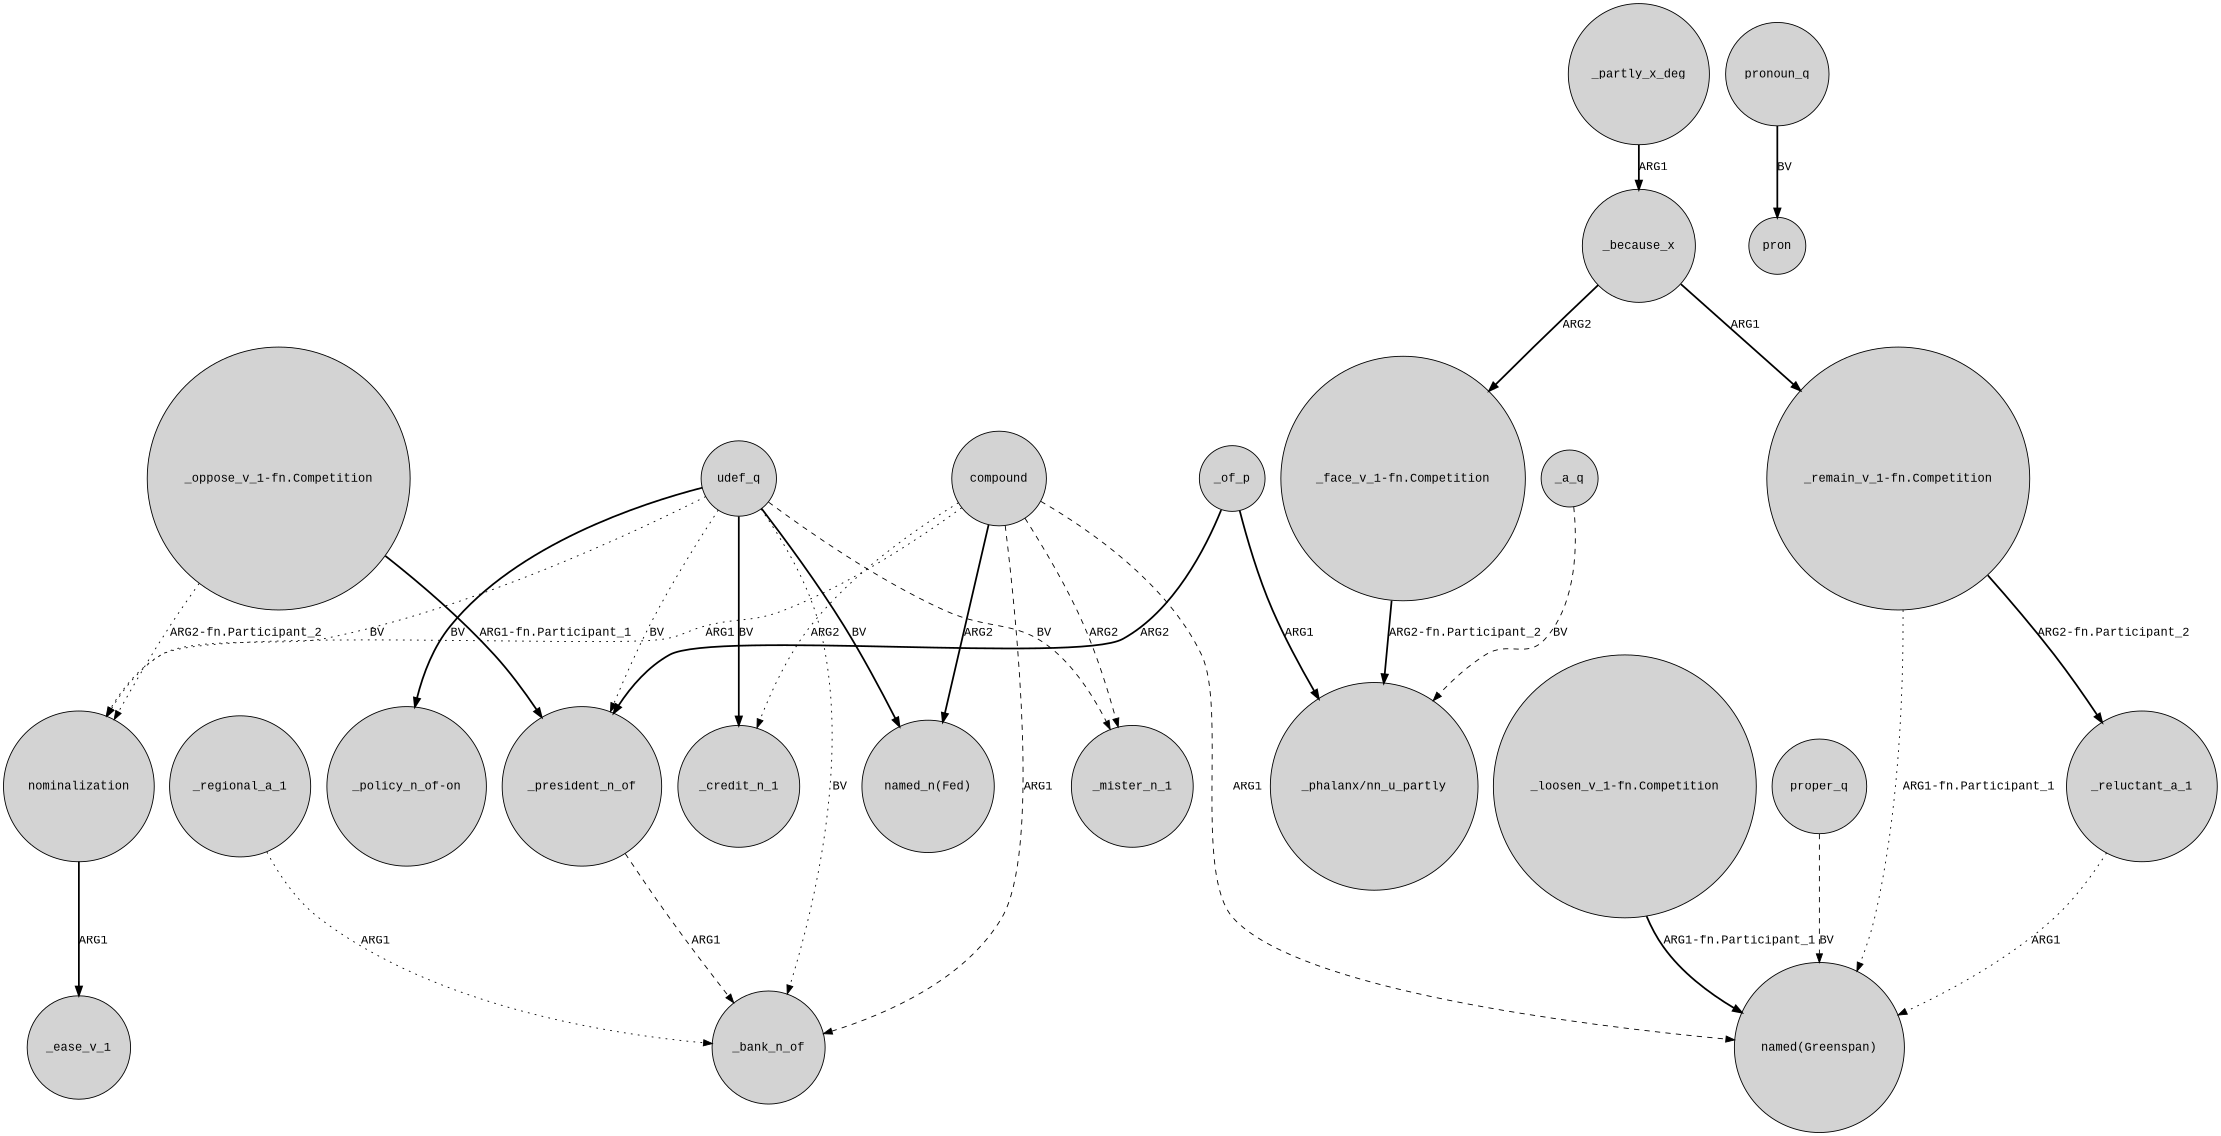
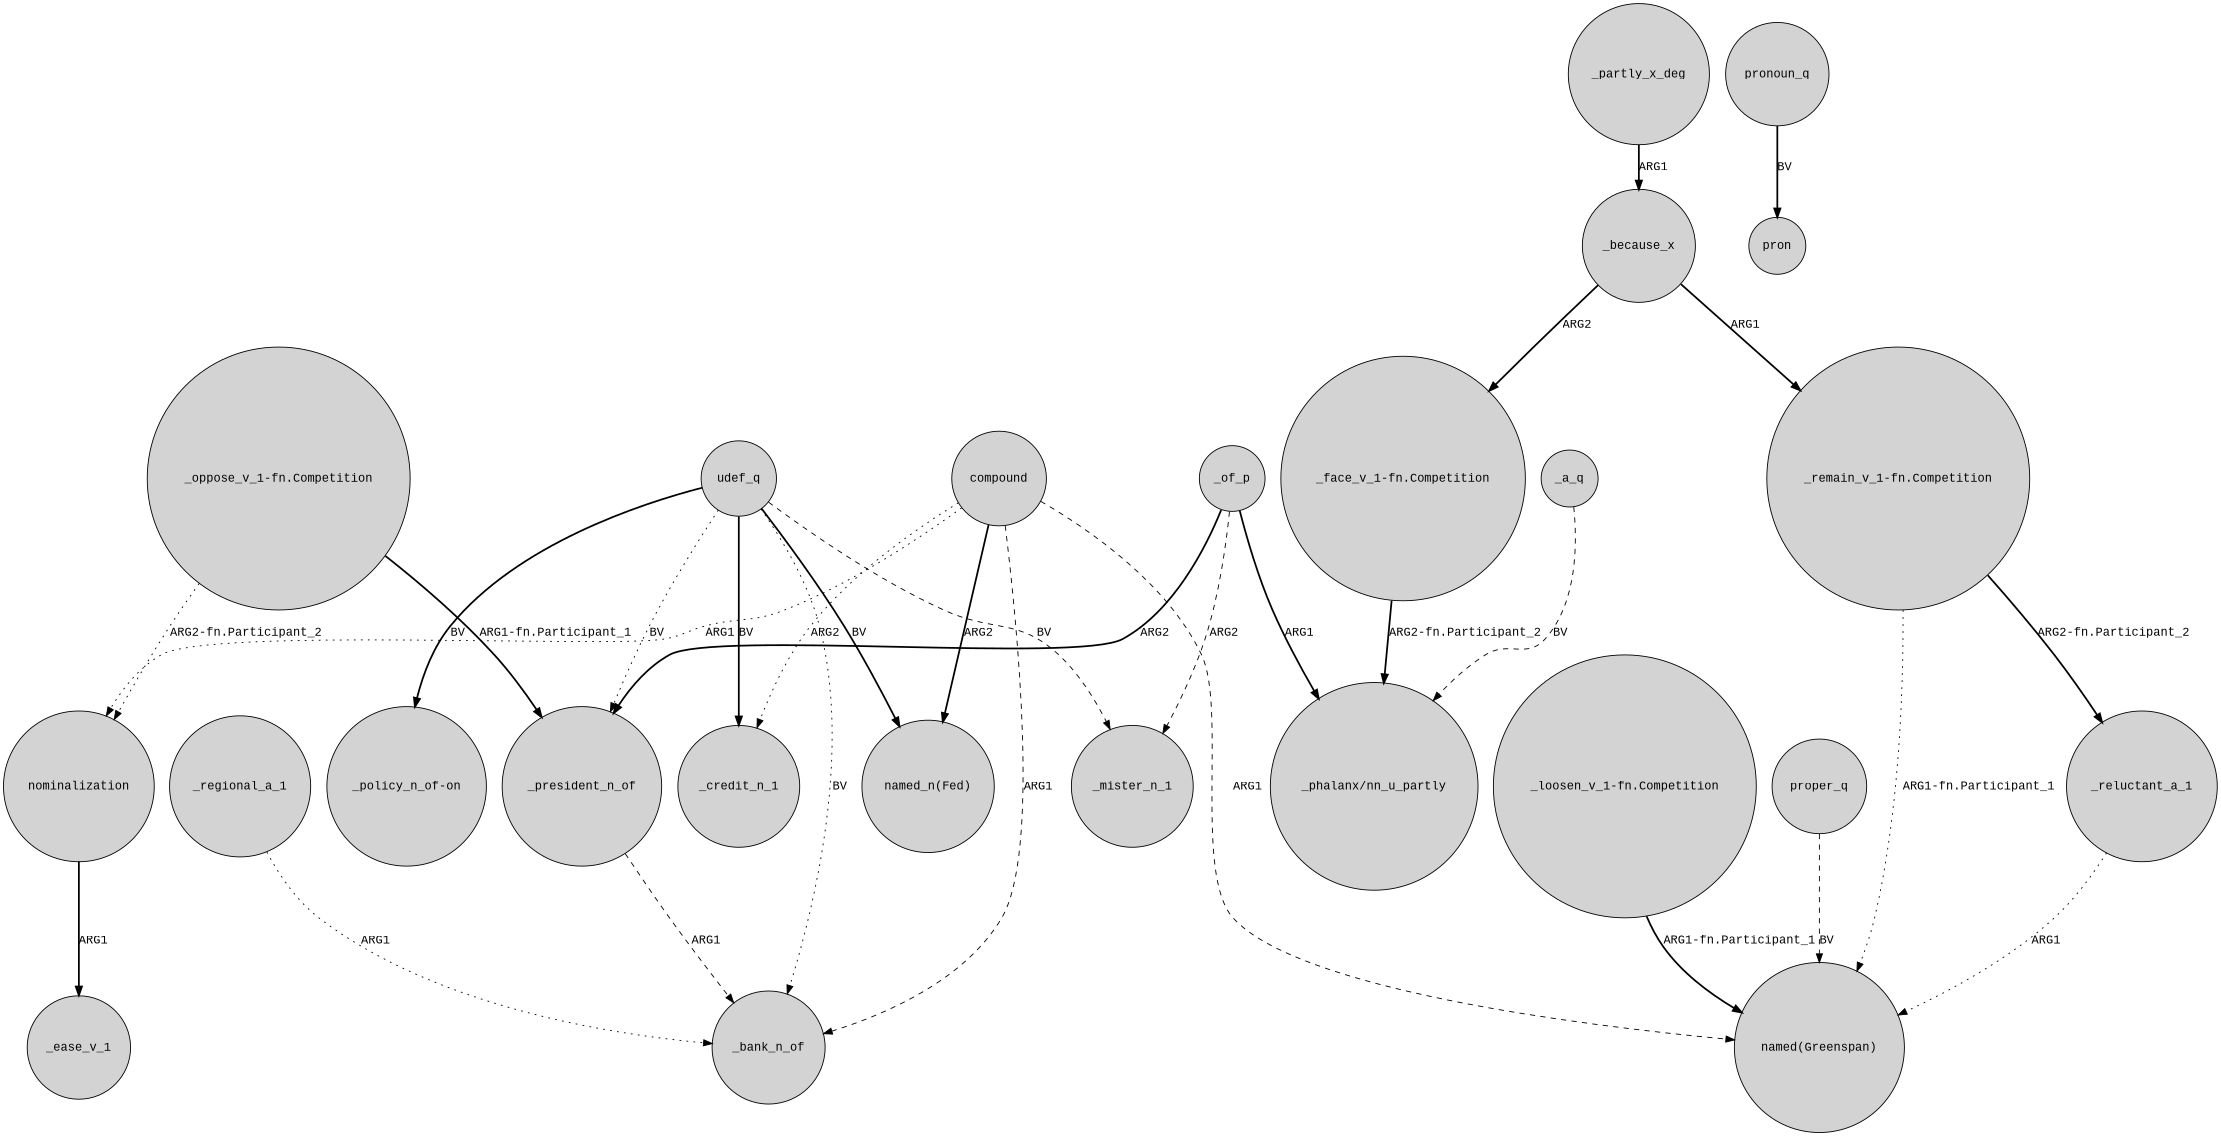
(1079, 614) -> (1210, 622)
(406, 618) -> none
